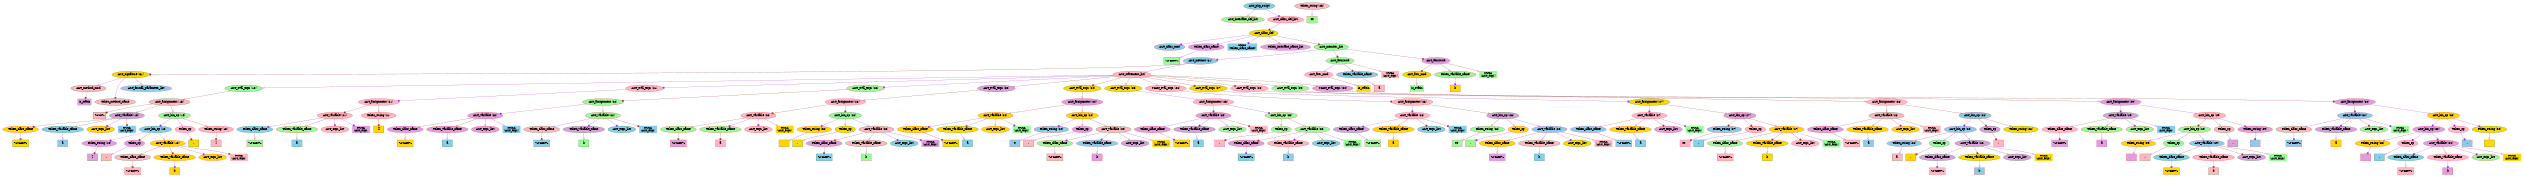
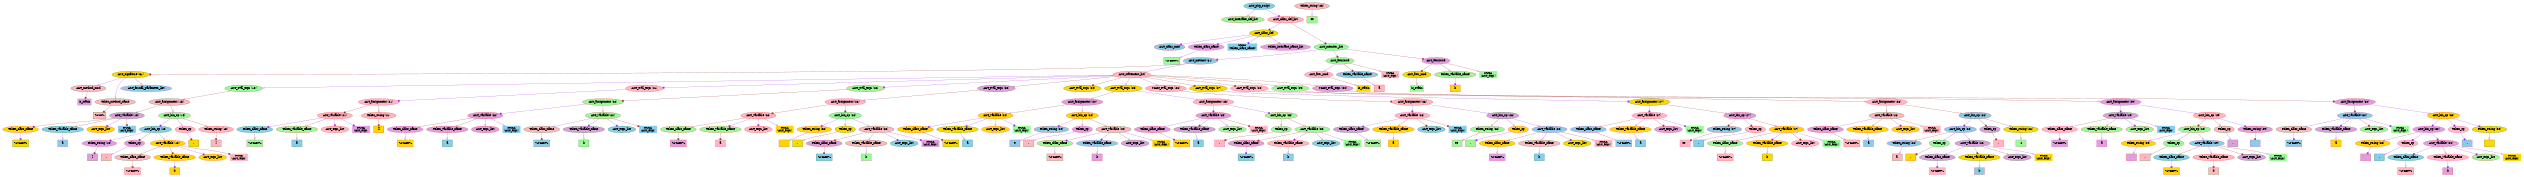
(1296, 40) -> (1308, 33)
(118, 86) -> (118, 86)
(1082, 94) -> (1104, 95)
(130, 107) -> (108, 108)
(1458, 109) -> (1458, 109)
none -> (2021, 143)
